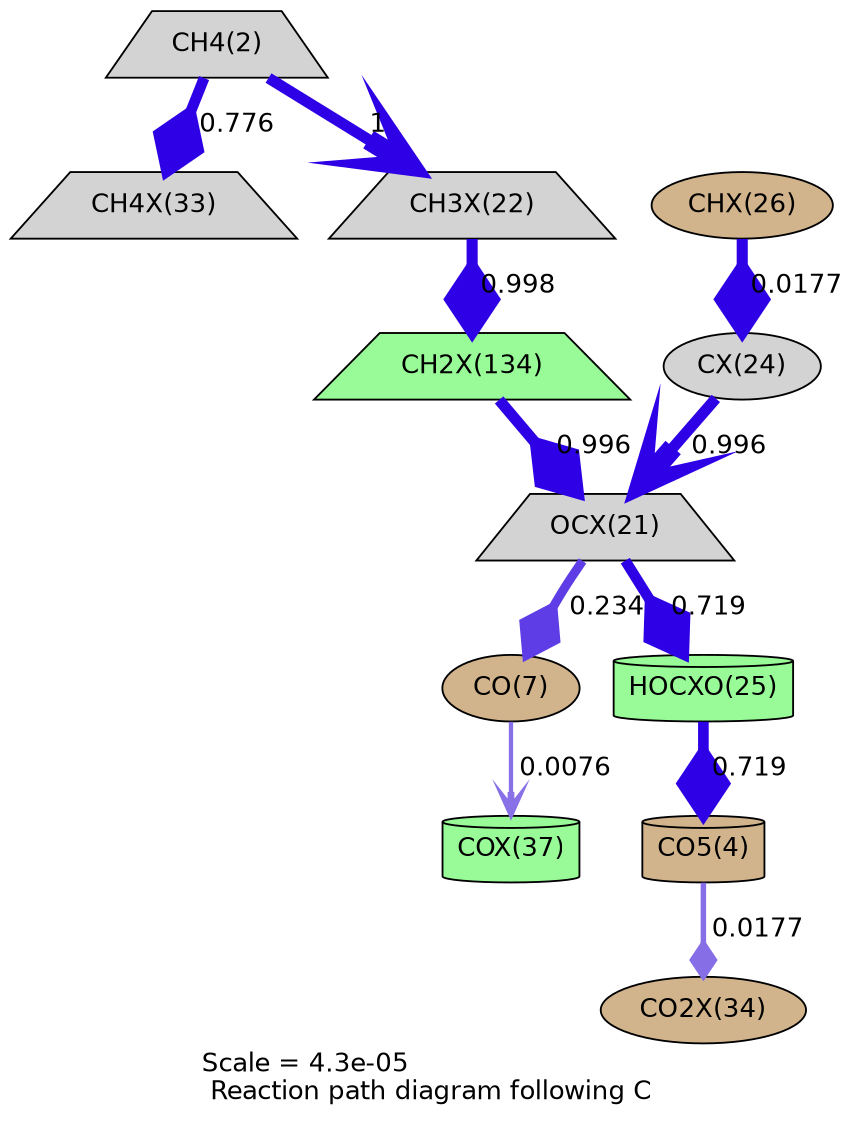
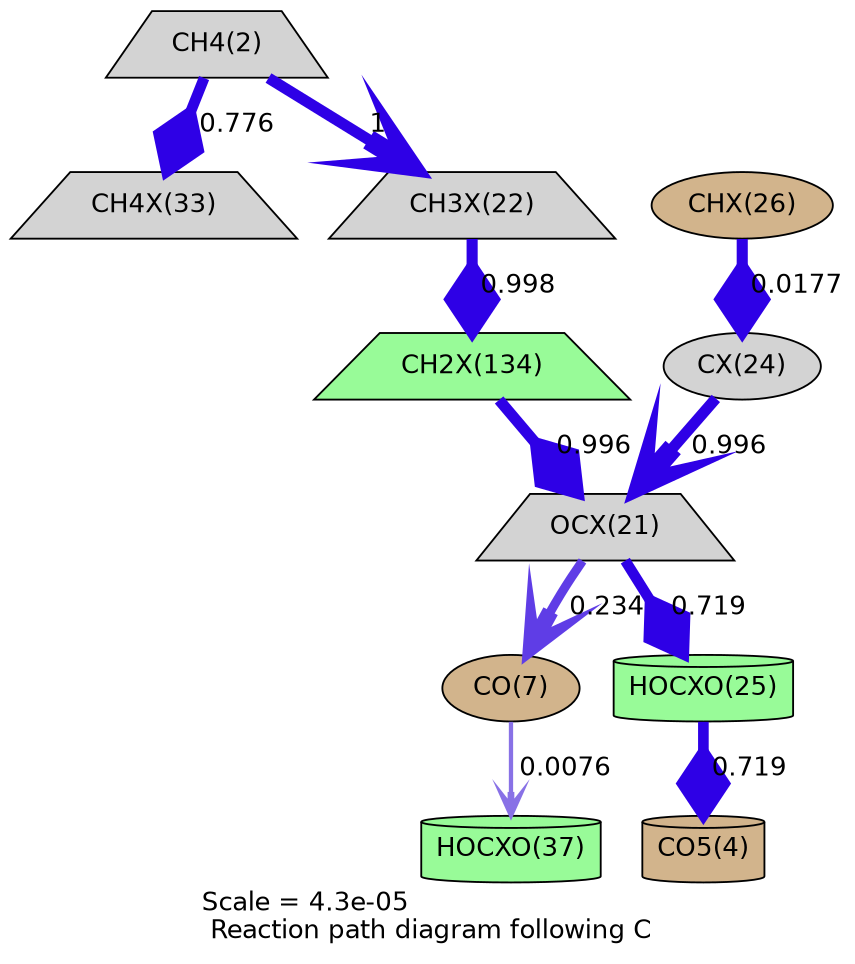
(567, 584) -> (565, 587)
(511, 849) -> (511, 849)
(703, 1010) -> none
